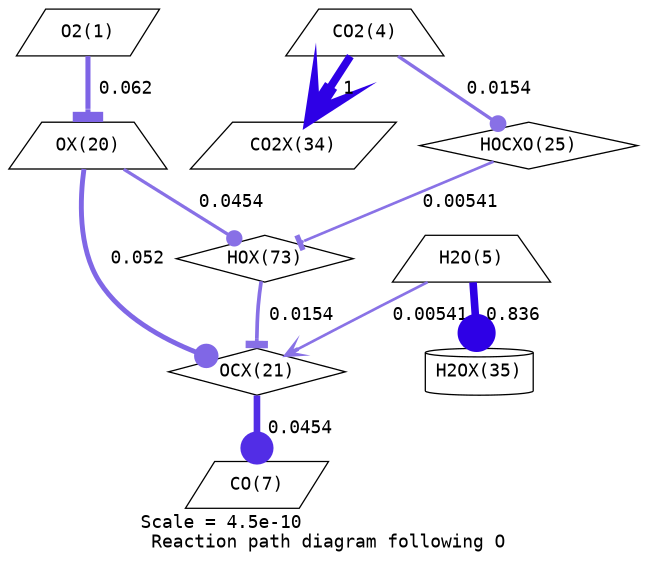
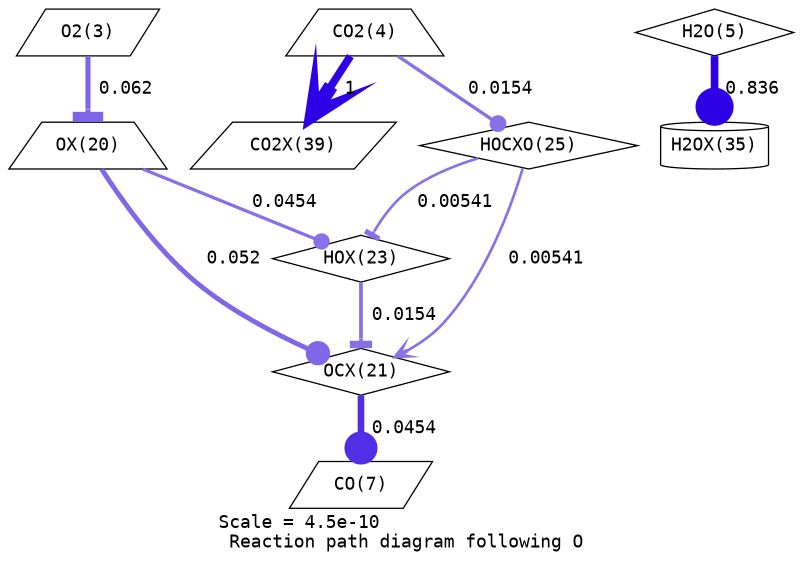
(88, 32) -> (88, 32)
(293, 146) -> (293, 146)
(265, 259) -> (361, 259)
(471, 259) -> (715, 32)
(362, 316) -> (480, 270)
